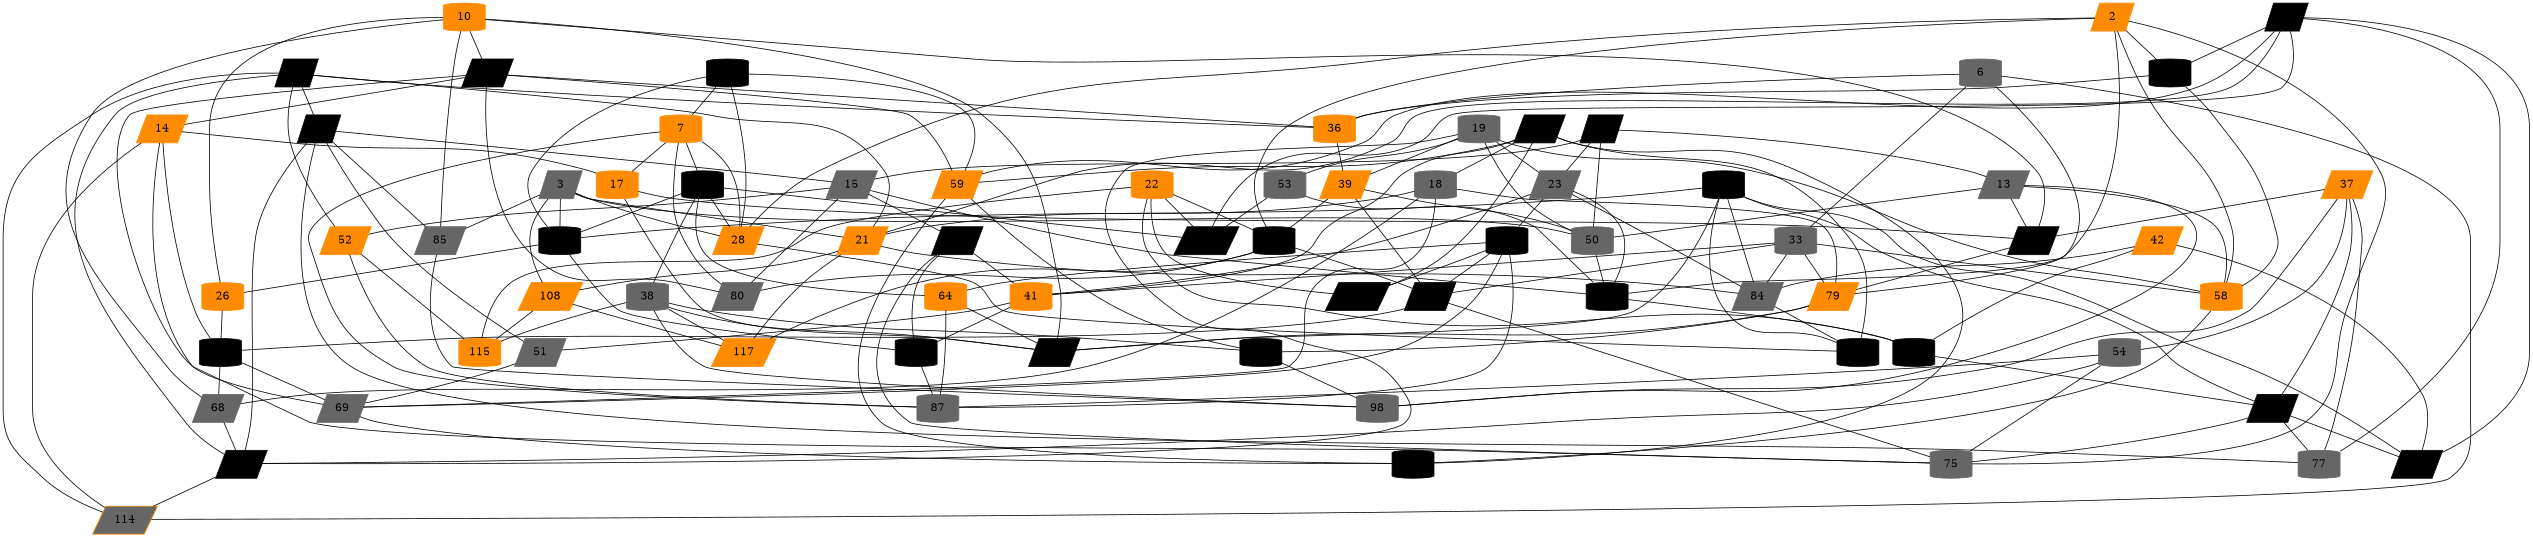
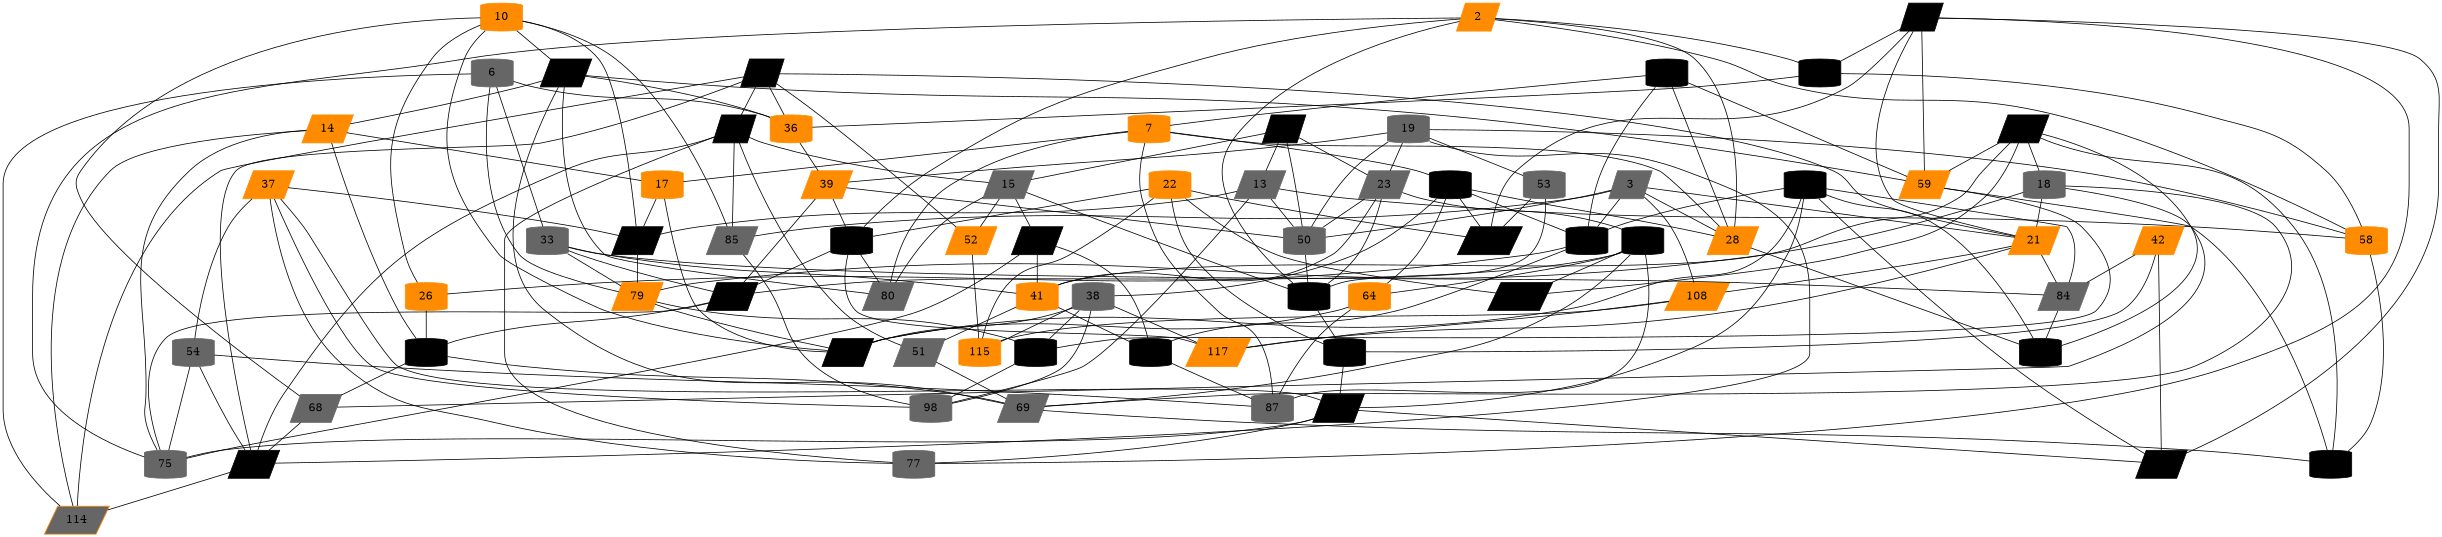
(1657, 240) -> (1345, 212)
(2037, 272) -> none
(445, 372) -> none
